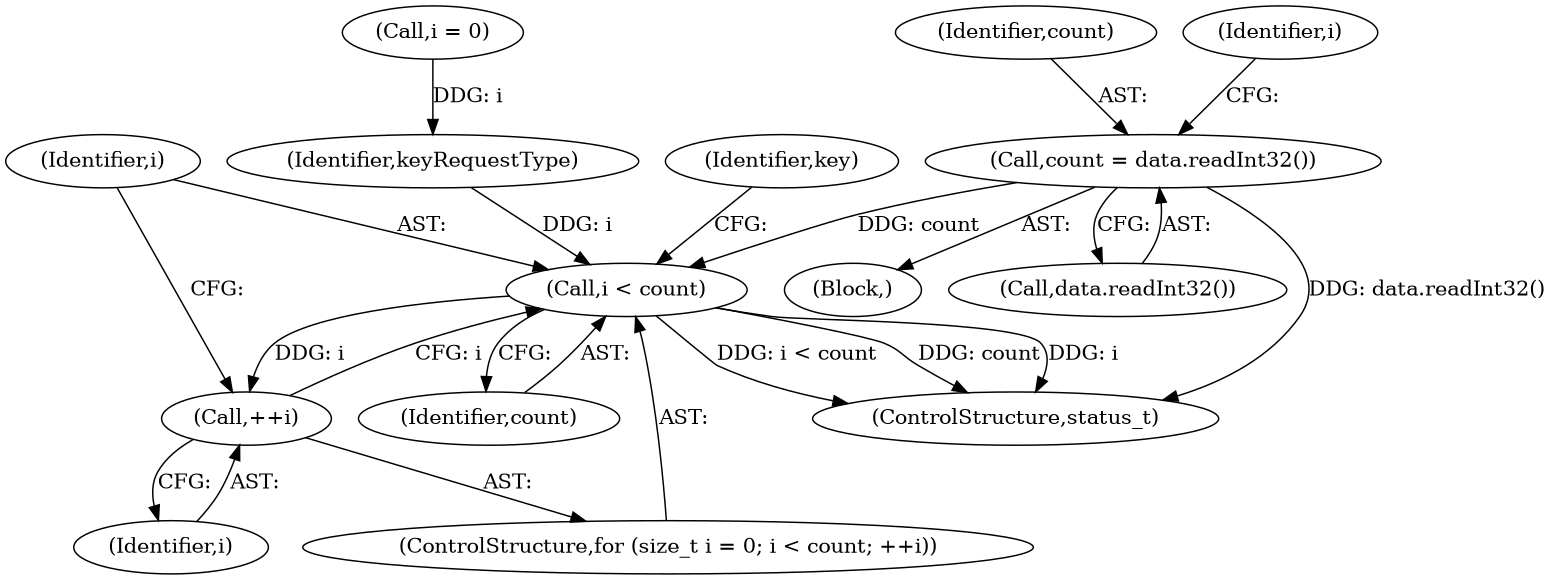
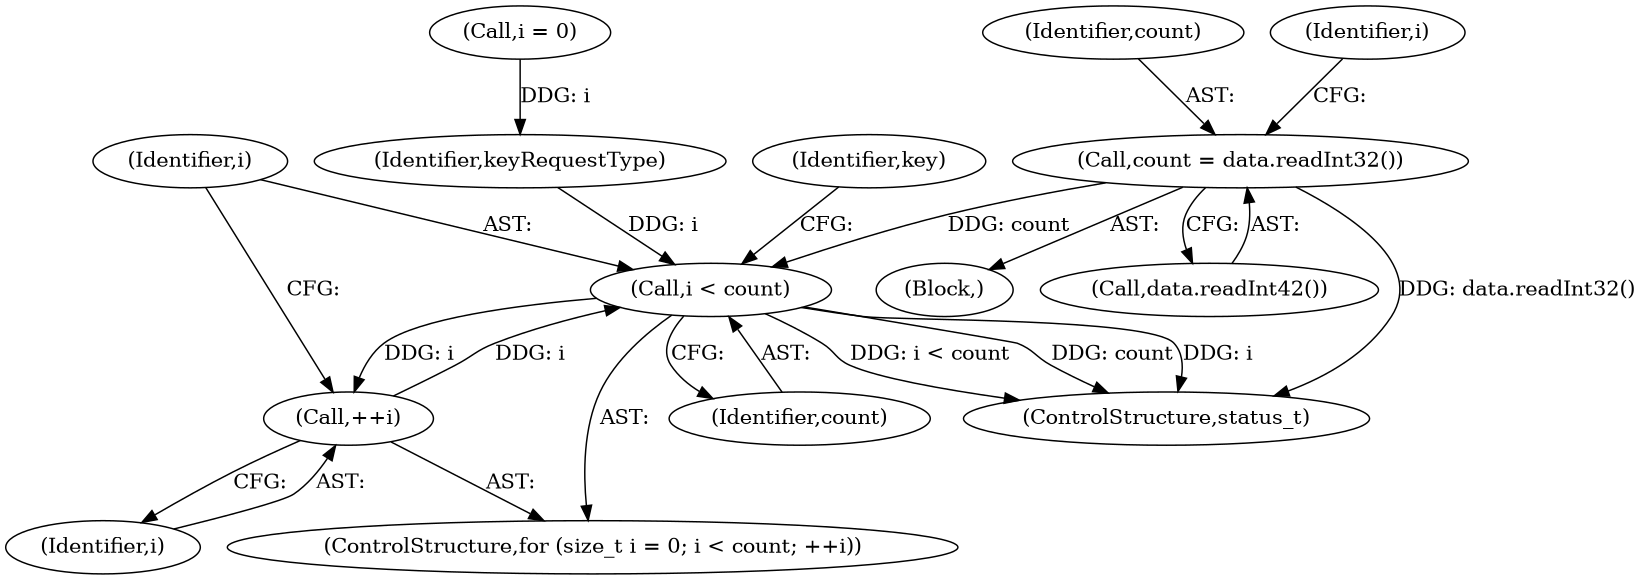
(1118, 290) -> (1209, 290)
(449, 354) -> (530, 354)
(657, 425) -> (598, 396)
